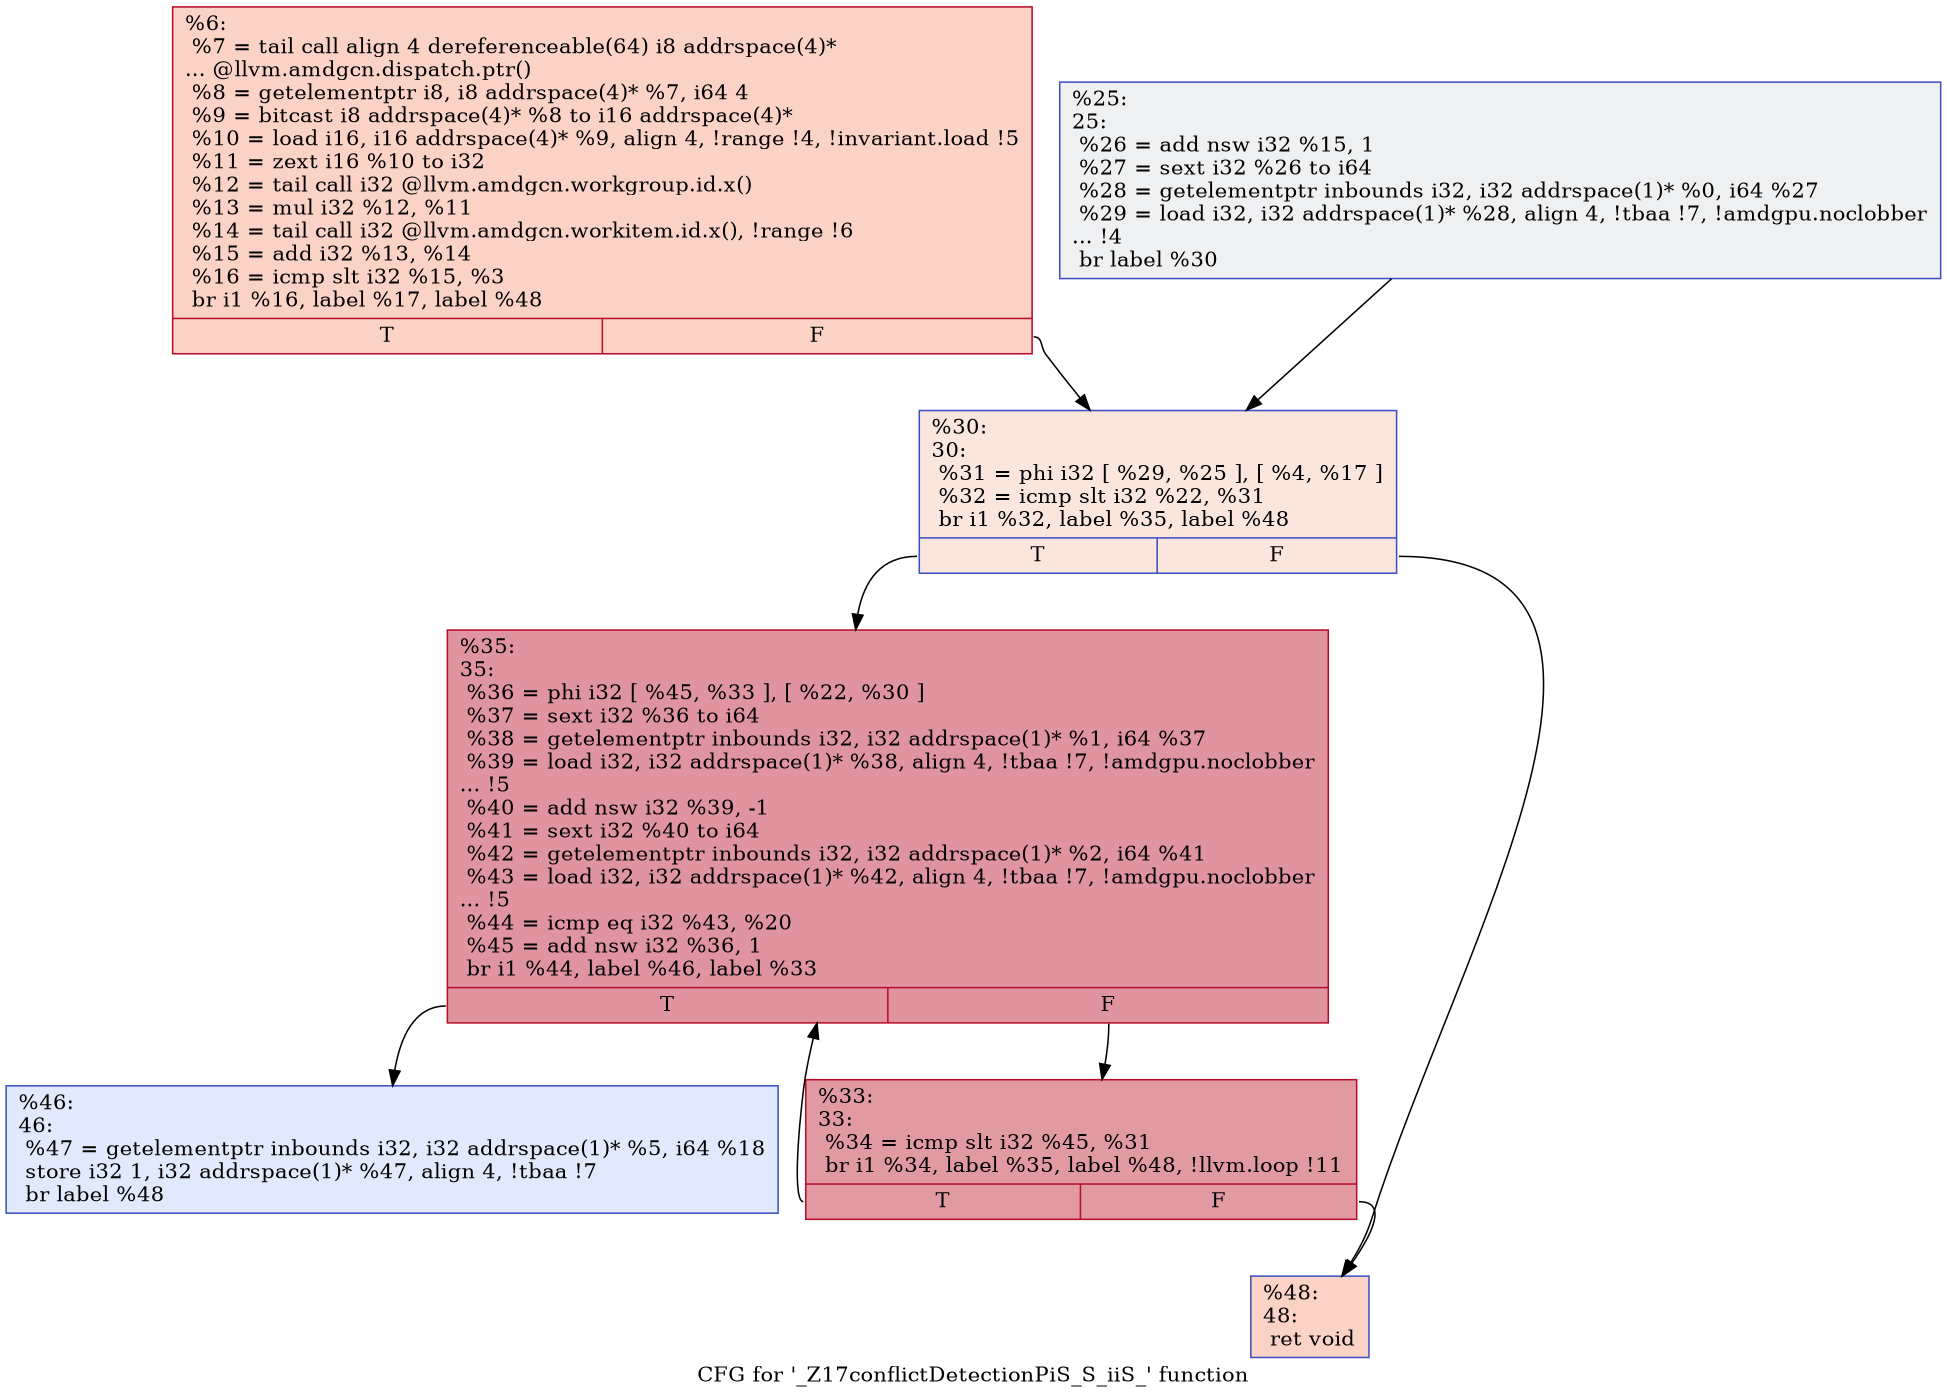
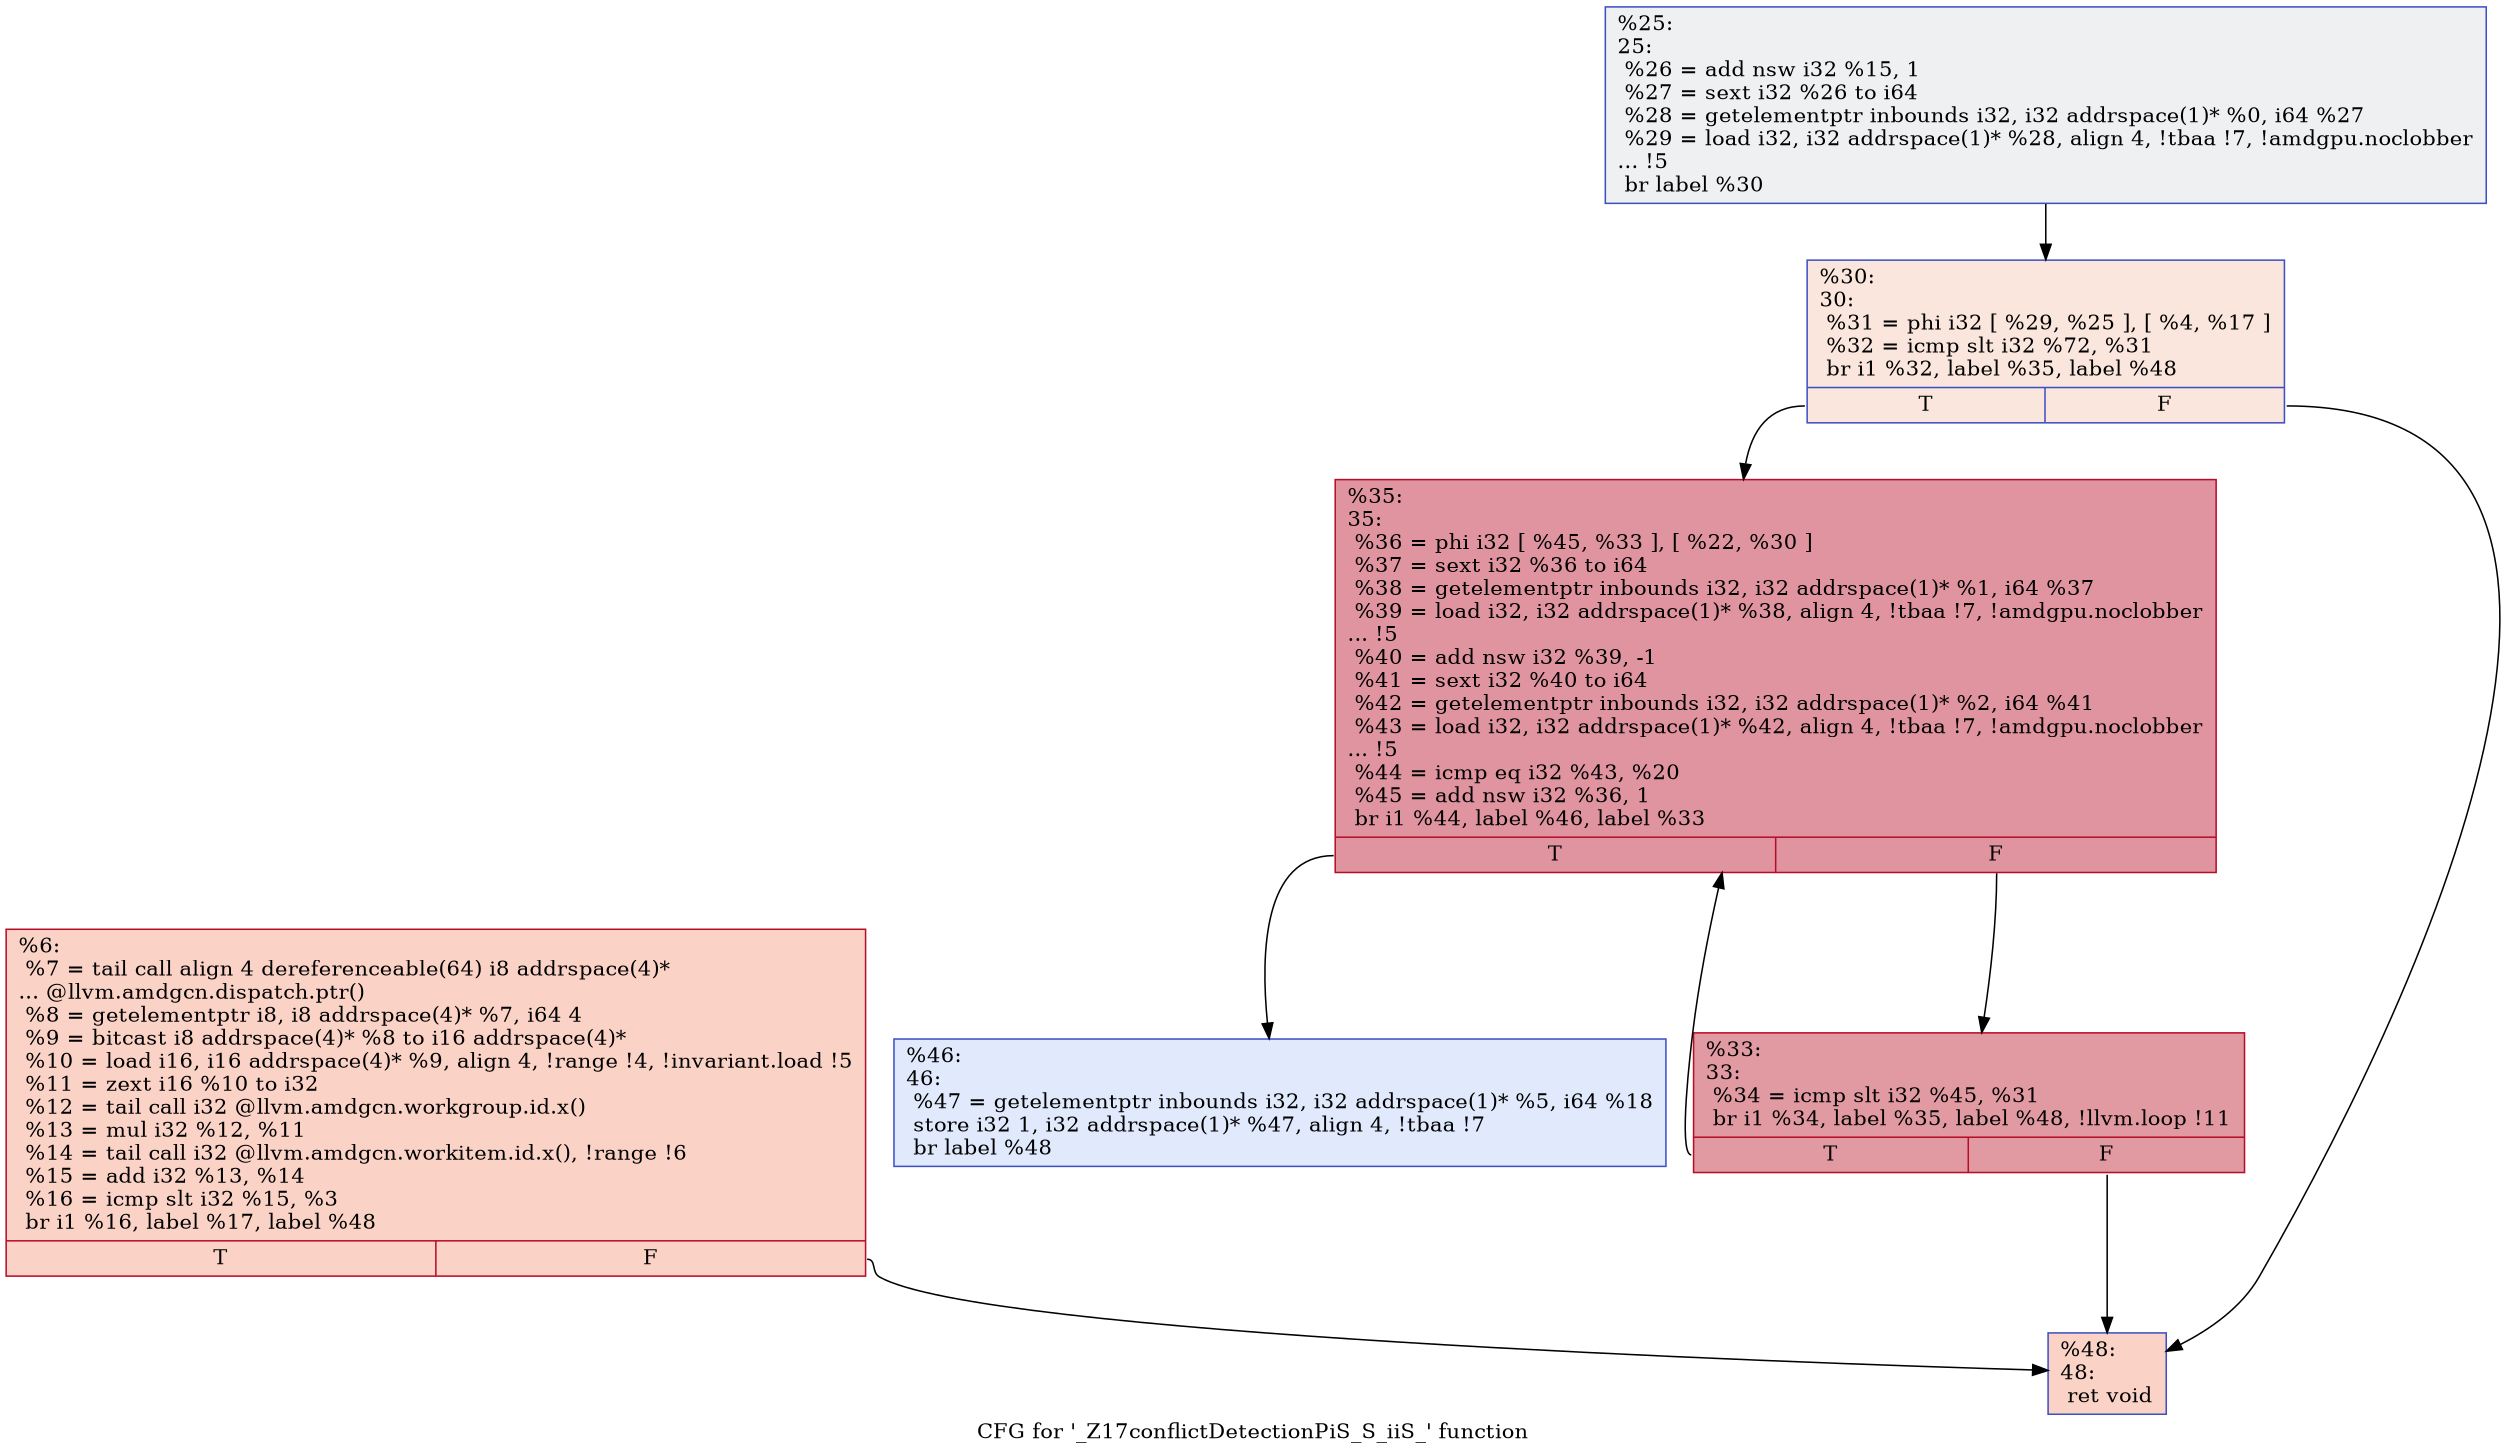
(1098, 237) -> (1644, 162)
(1056, 367) -> (1442, 1344)
(1099, 496) -> (1987, 346)
